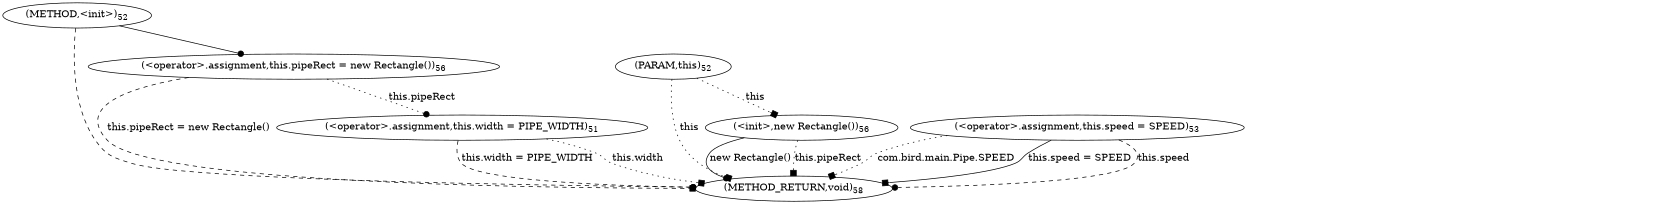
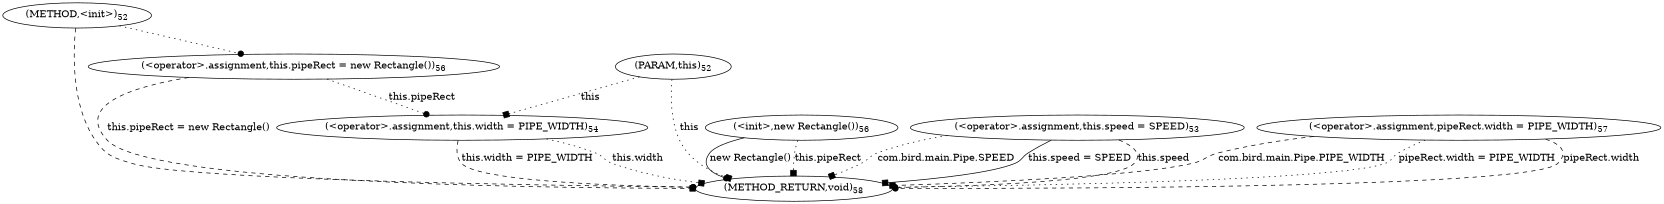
(179, 39) -> (179, 39)
(734, 95) -> (575, 95)
(594, 127) -> (594, 127)
none -> (1459, 128)
